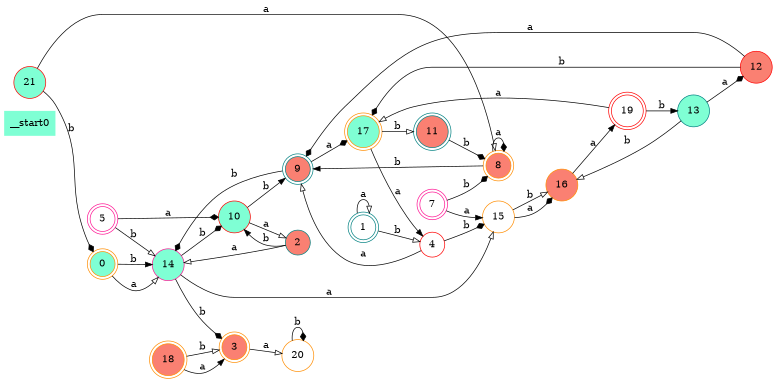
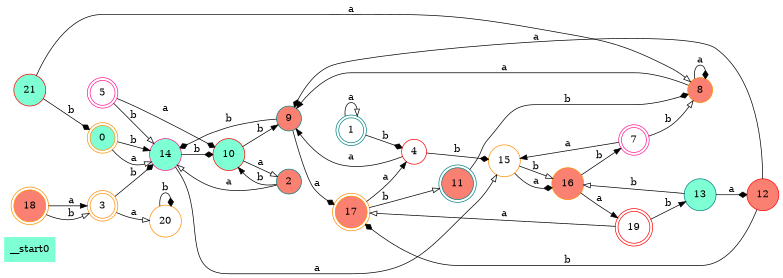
(363, 132) -> (351, 212)
(398, 163) -> (504, 68)
none -> (598, 164)
(498, 166) -> (700, 90)
(298, 169) -> (289, 119)
(465, 193) -> (672, 125)
(396, 235) -> (380, 140)
(344, 259) -> (347, 166)
(192, 308) -> (131, 183)
(234, 347) -> (103, 206)
